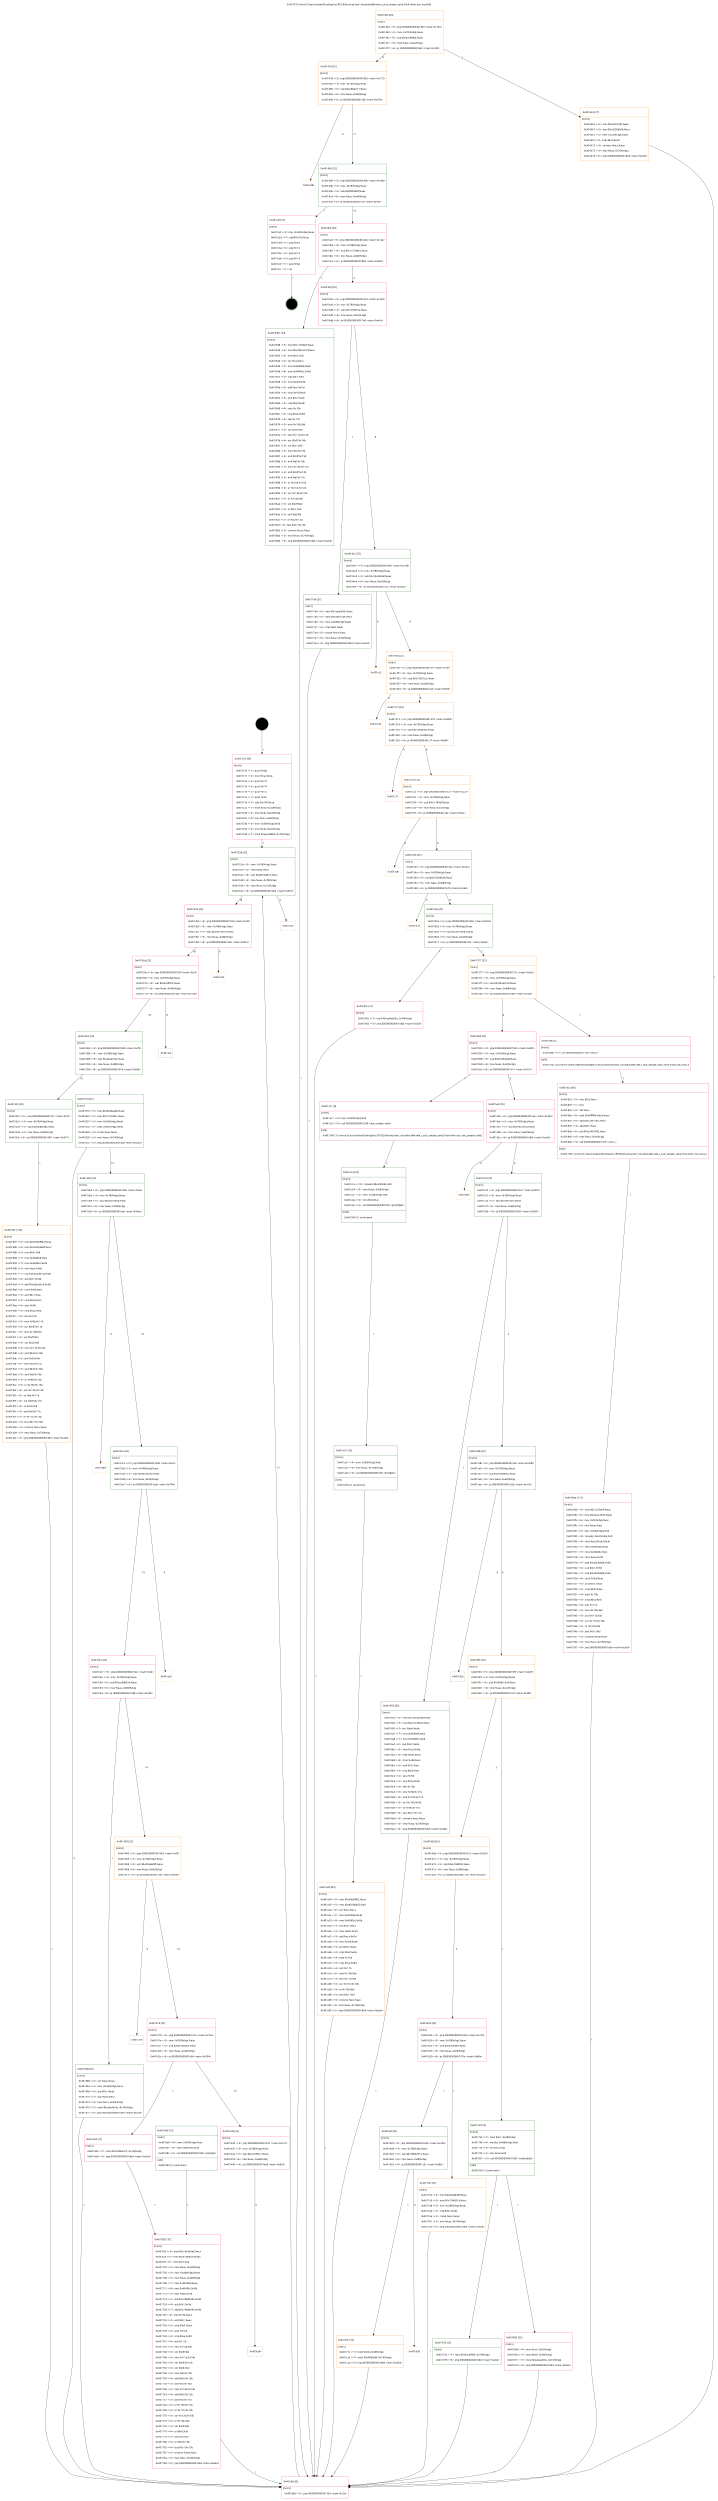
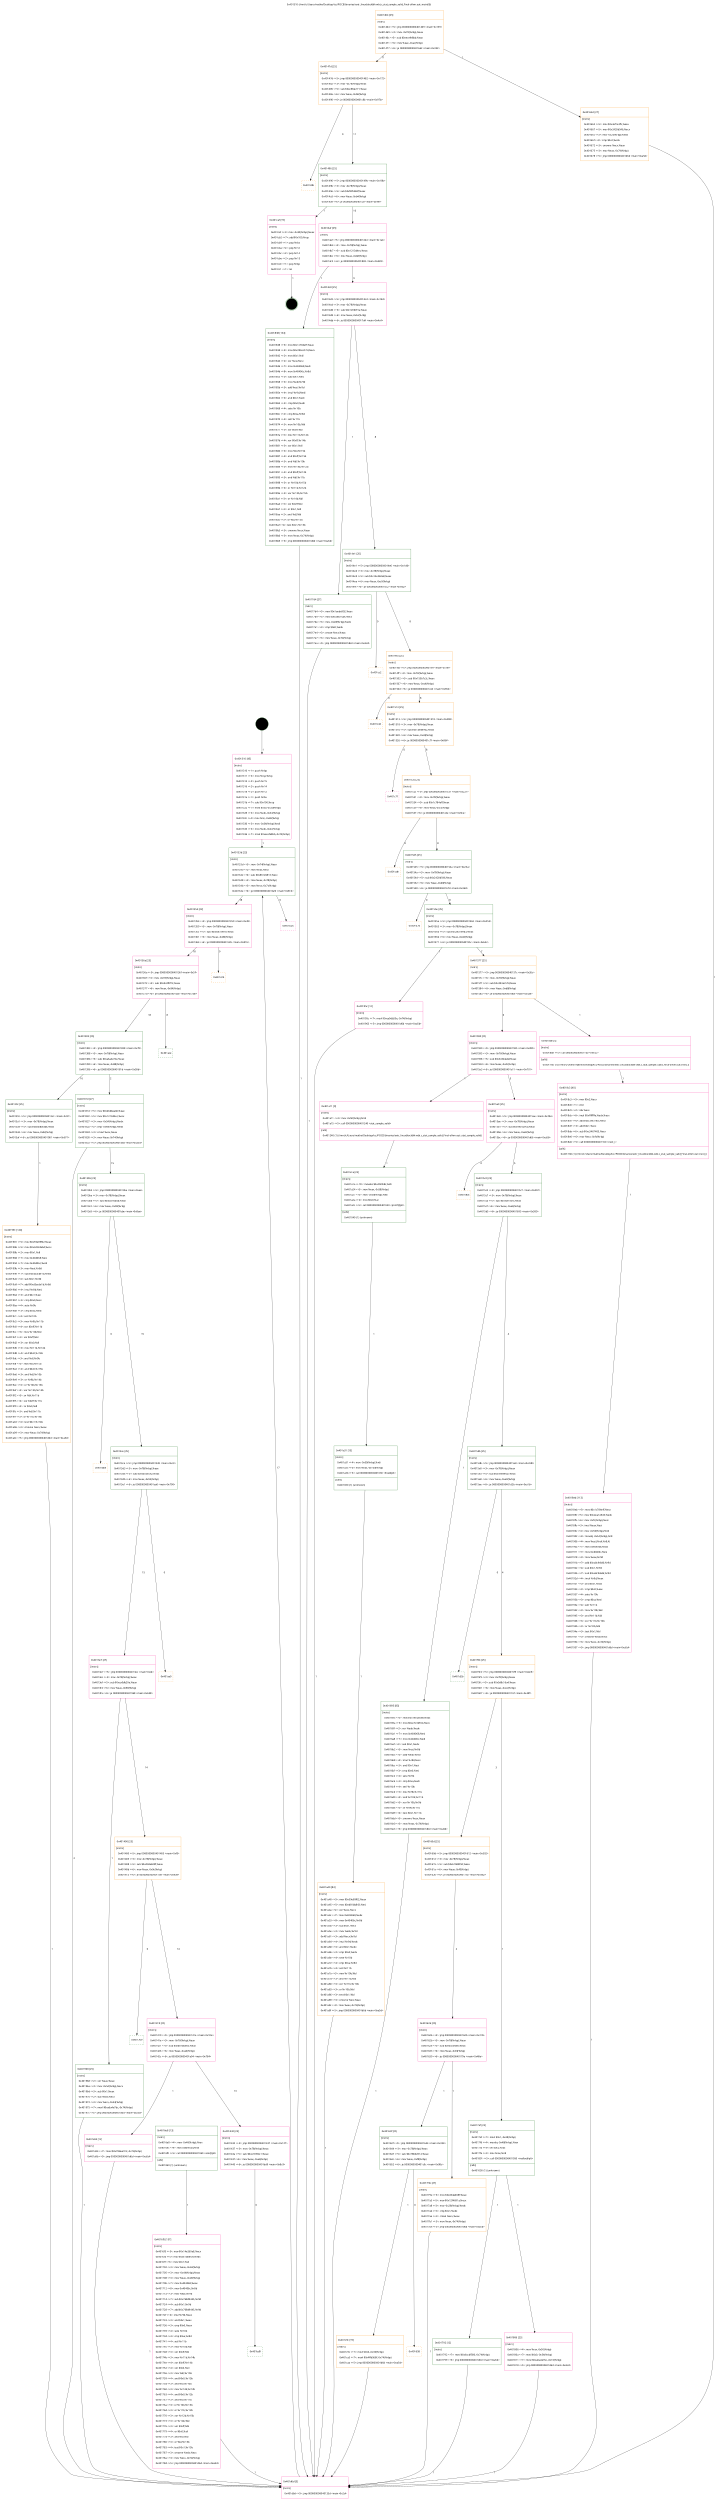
(142, 2197) -> (105, 2386)
